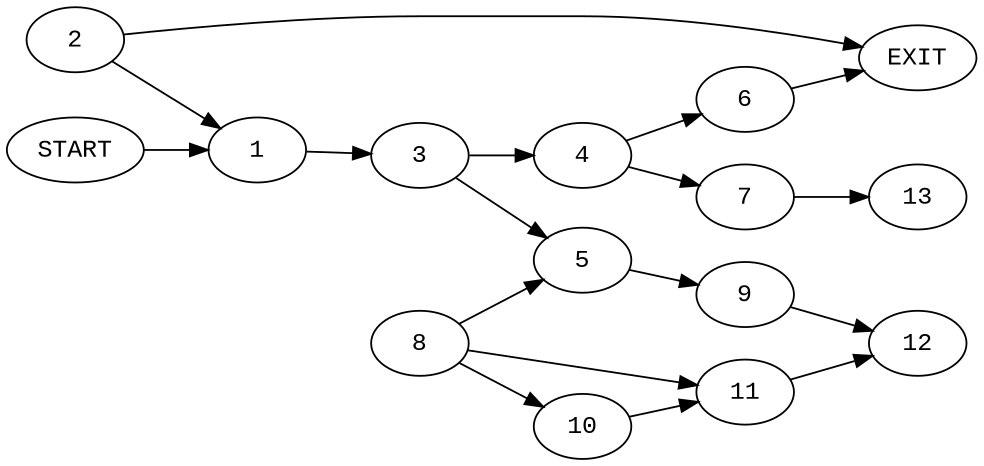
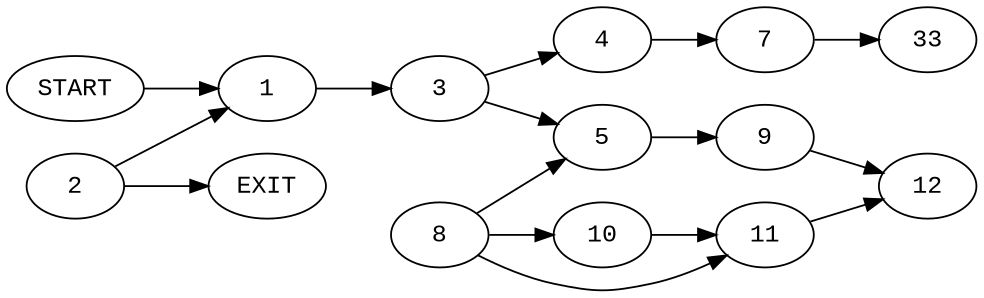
(745, 99) -> none
(918, 197) -> (928, 40)
